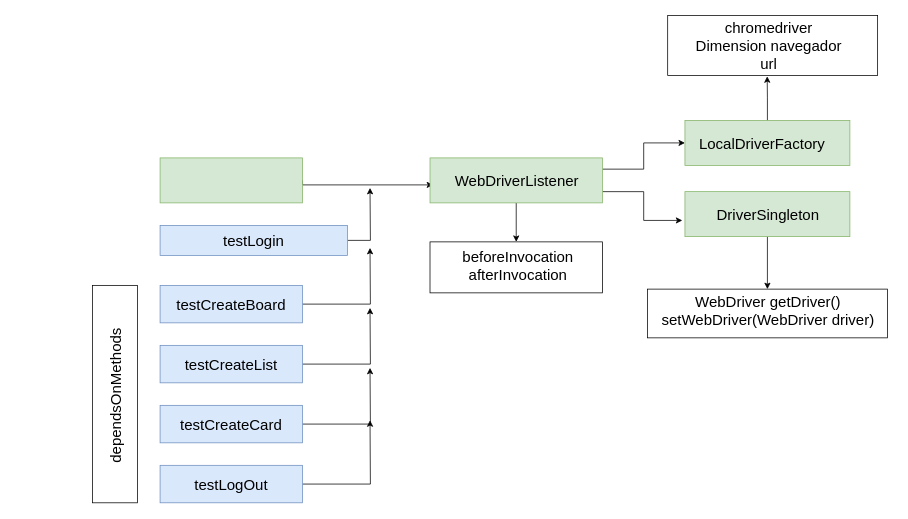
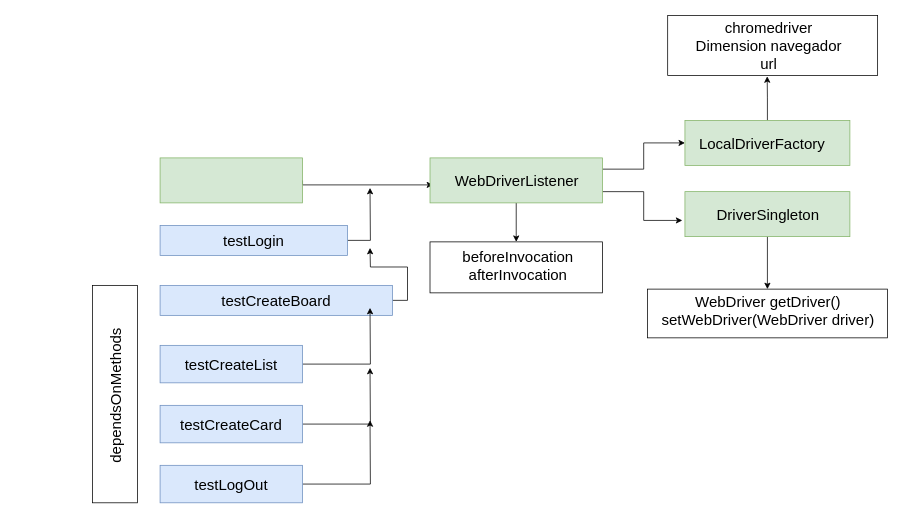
(231, 304) -> (276, 300)
